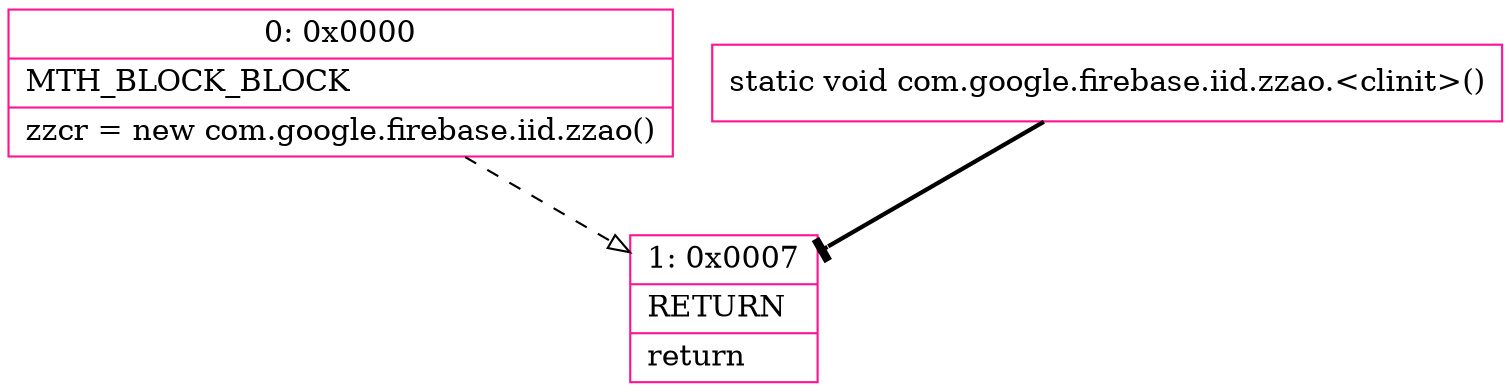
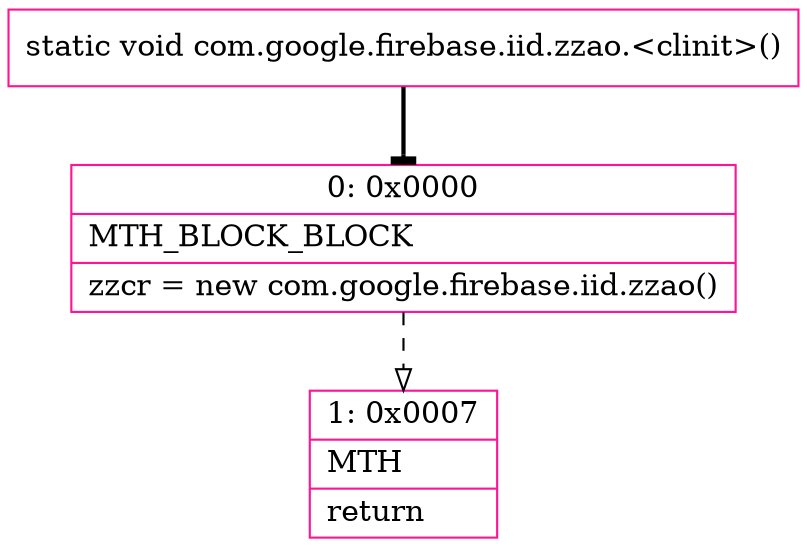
(936, 184) -> (403, 121)
(716, 308) -> (365, 463)
